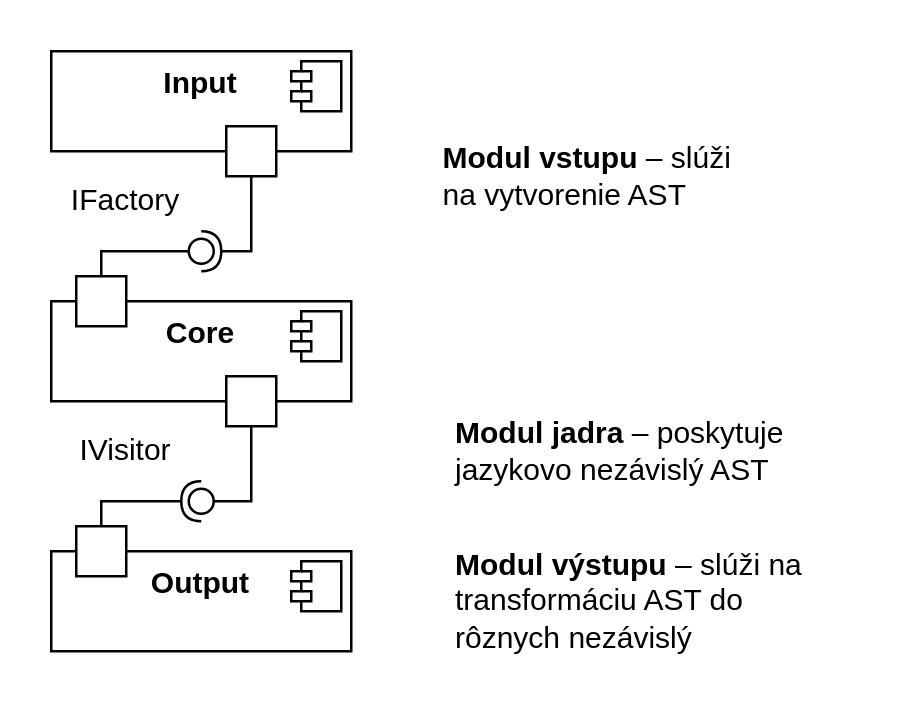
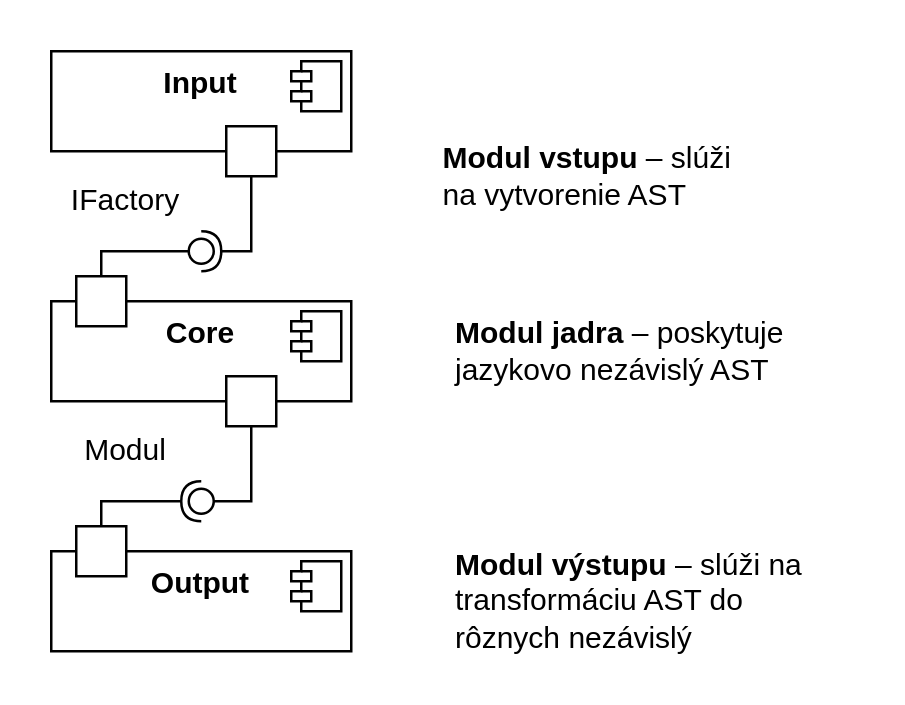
(126, 451) -> (126, 451)
(651, 451) -> (651, 351)
